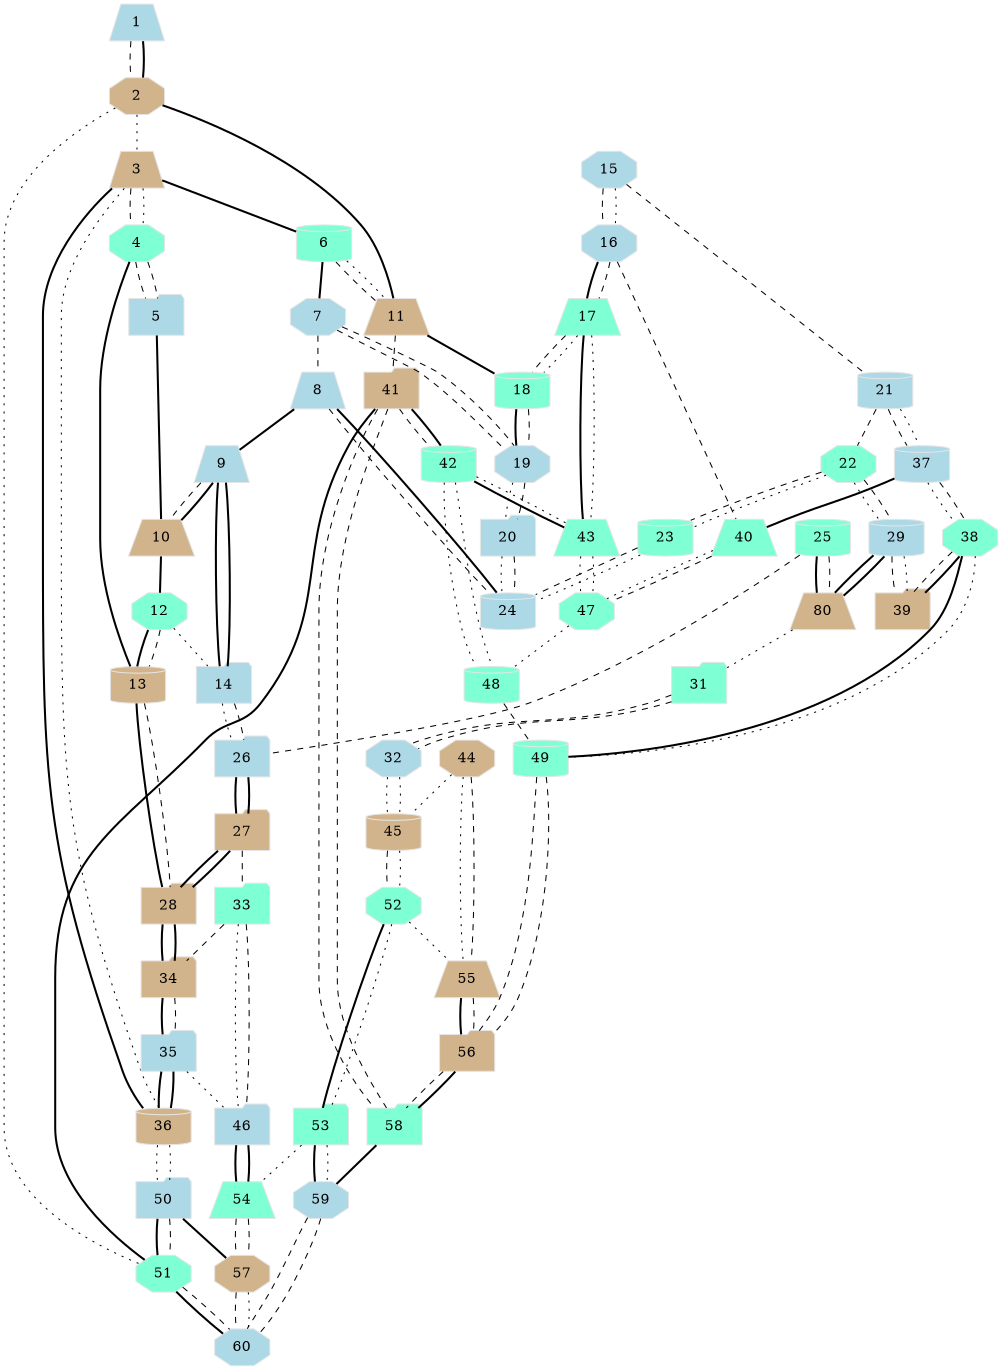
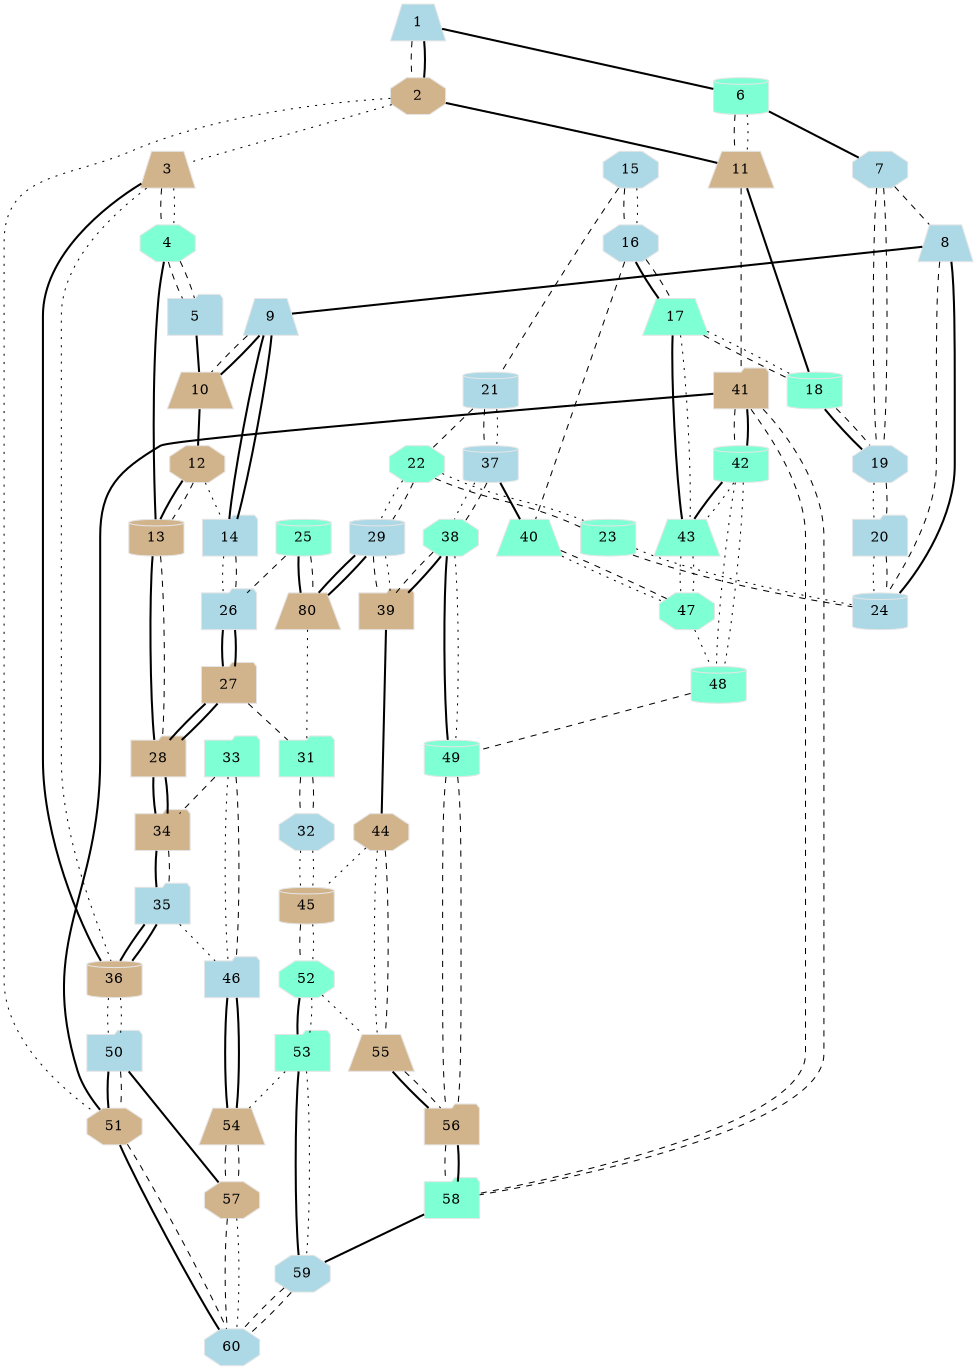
(229, 206) -> (578, 59)
(159, 611) -> (197, 464)
none -> (384, 722)
(242, 869) -> (268, 722)
(242, 1200) -> (232, 1126)
(164, 1274) -> (114, 1126)
